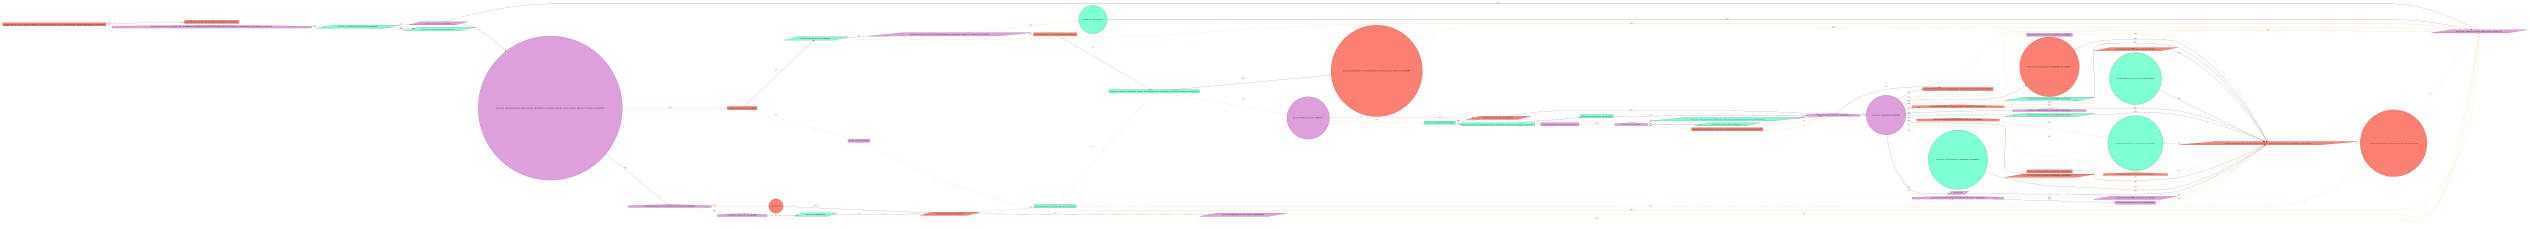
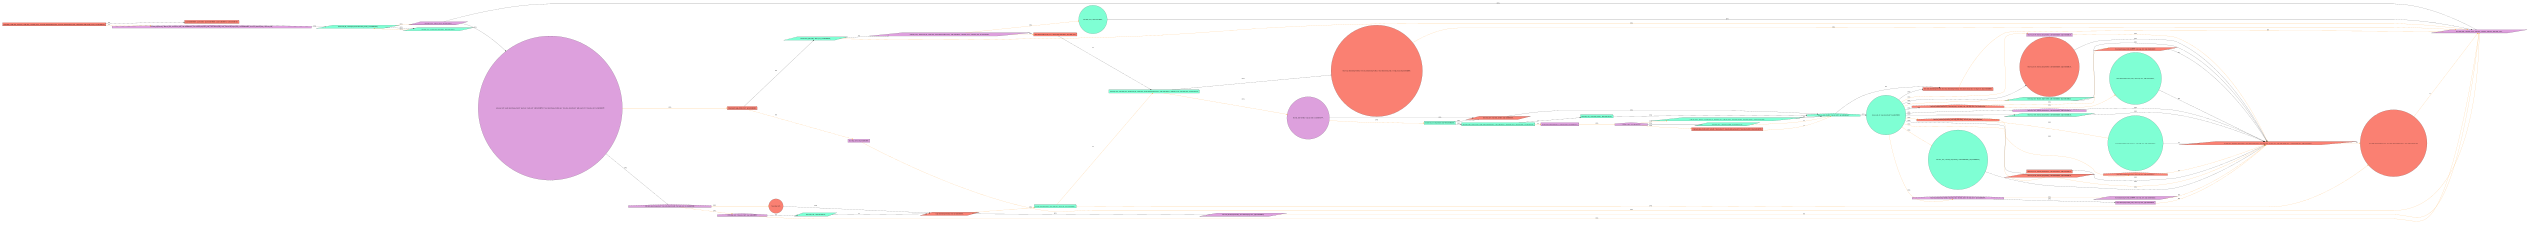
(1834, 115) -> (1834, 115)
(1886, 115) -> (1886, 115)
(1958, 193) -> none
